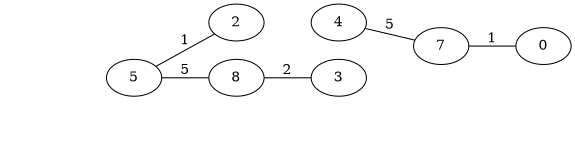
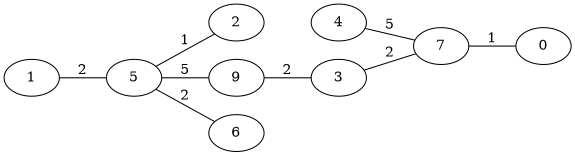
none -> (390, 62)
none -> (32, 78)
(236, 78) -> (236, 78)
none -> (236, 133)
